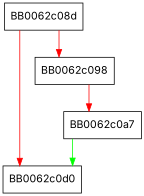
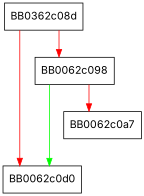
(44, 17) -> (44, 17)
(73, 148) -> (49, 121)
